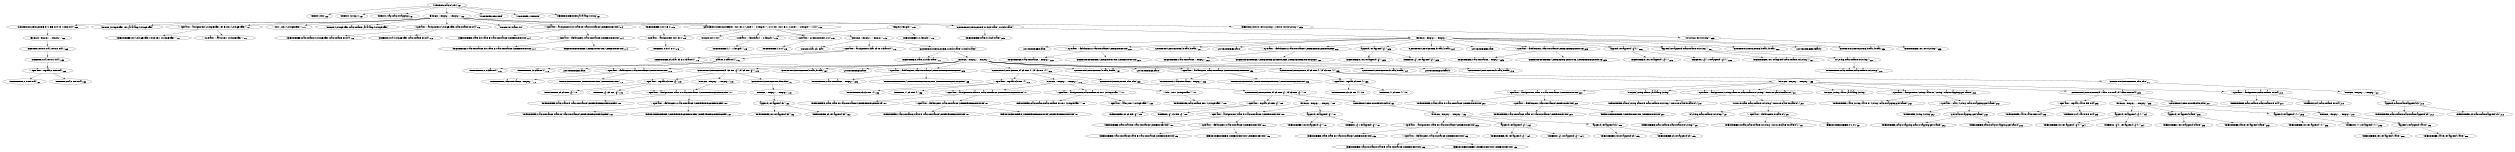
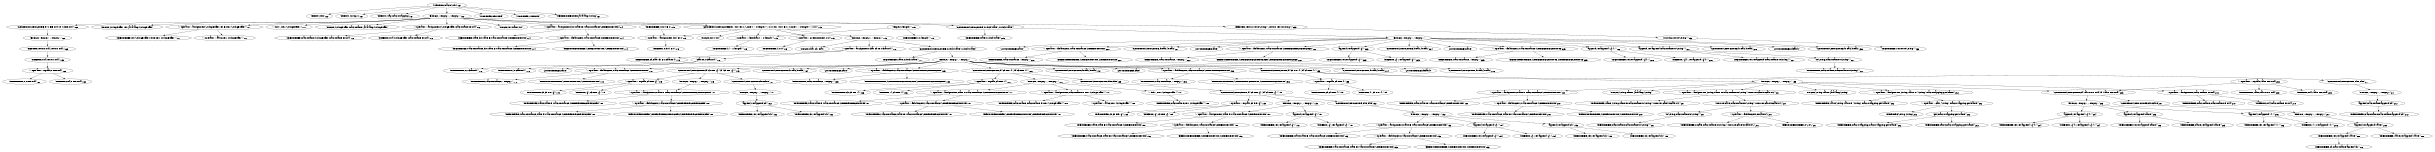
(2092, 98) -> (2178, 87)
(2441, 109) -> (2339, 141)
